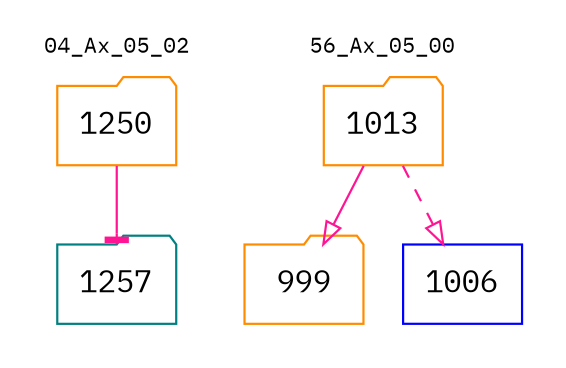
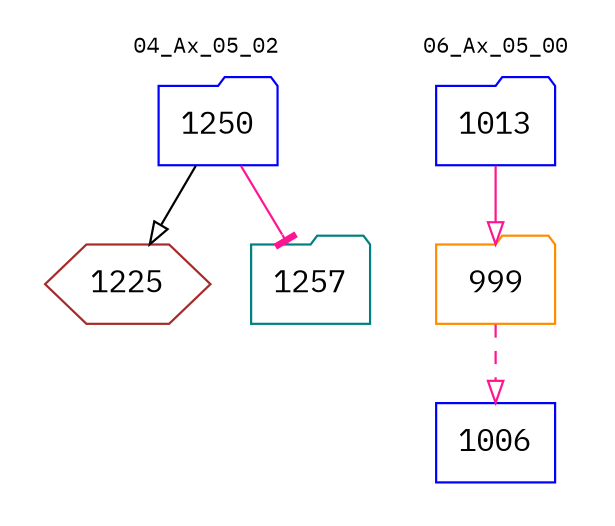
(383, 47) -> (497, 47)
(117, 126) -> (218, 126)
(383, 126) -> (496, 126)
(418, 195) -> (496, 353)
none -> (128, 284)
